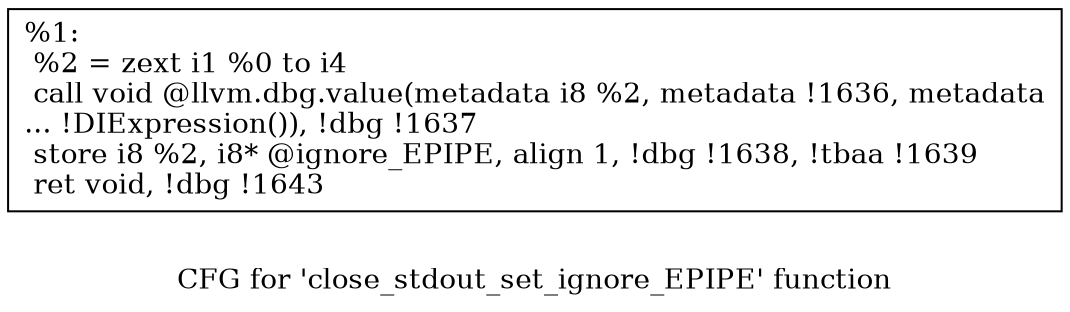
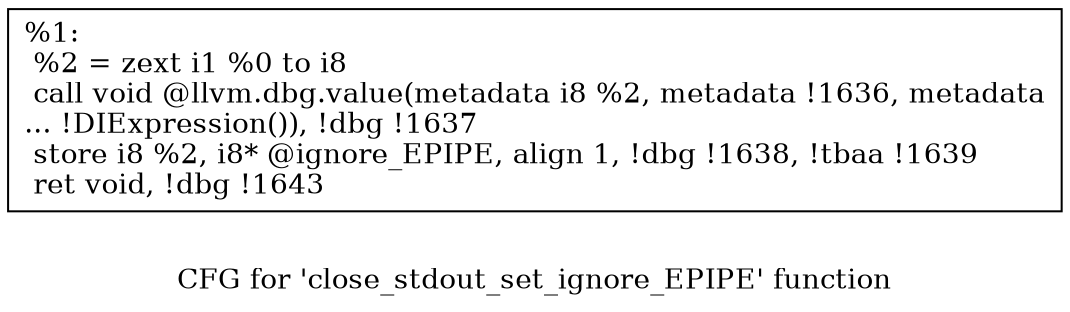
(186, 64) -> (186, 64)
